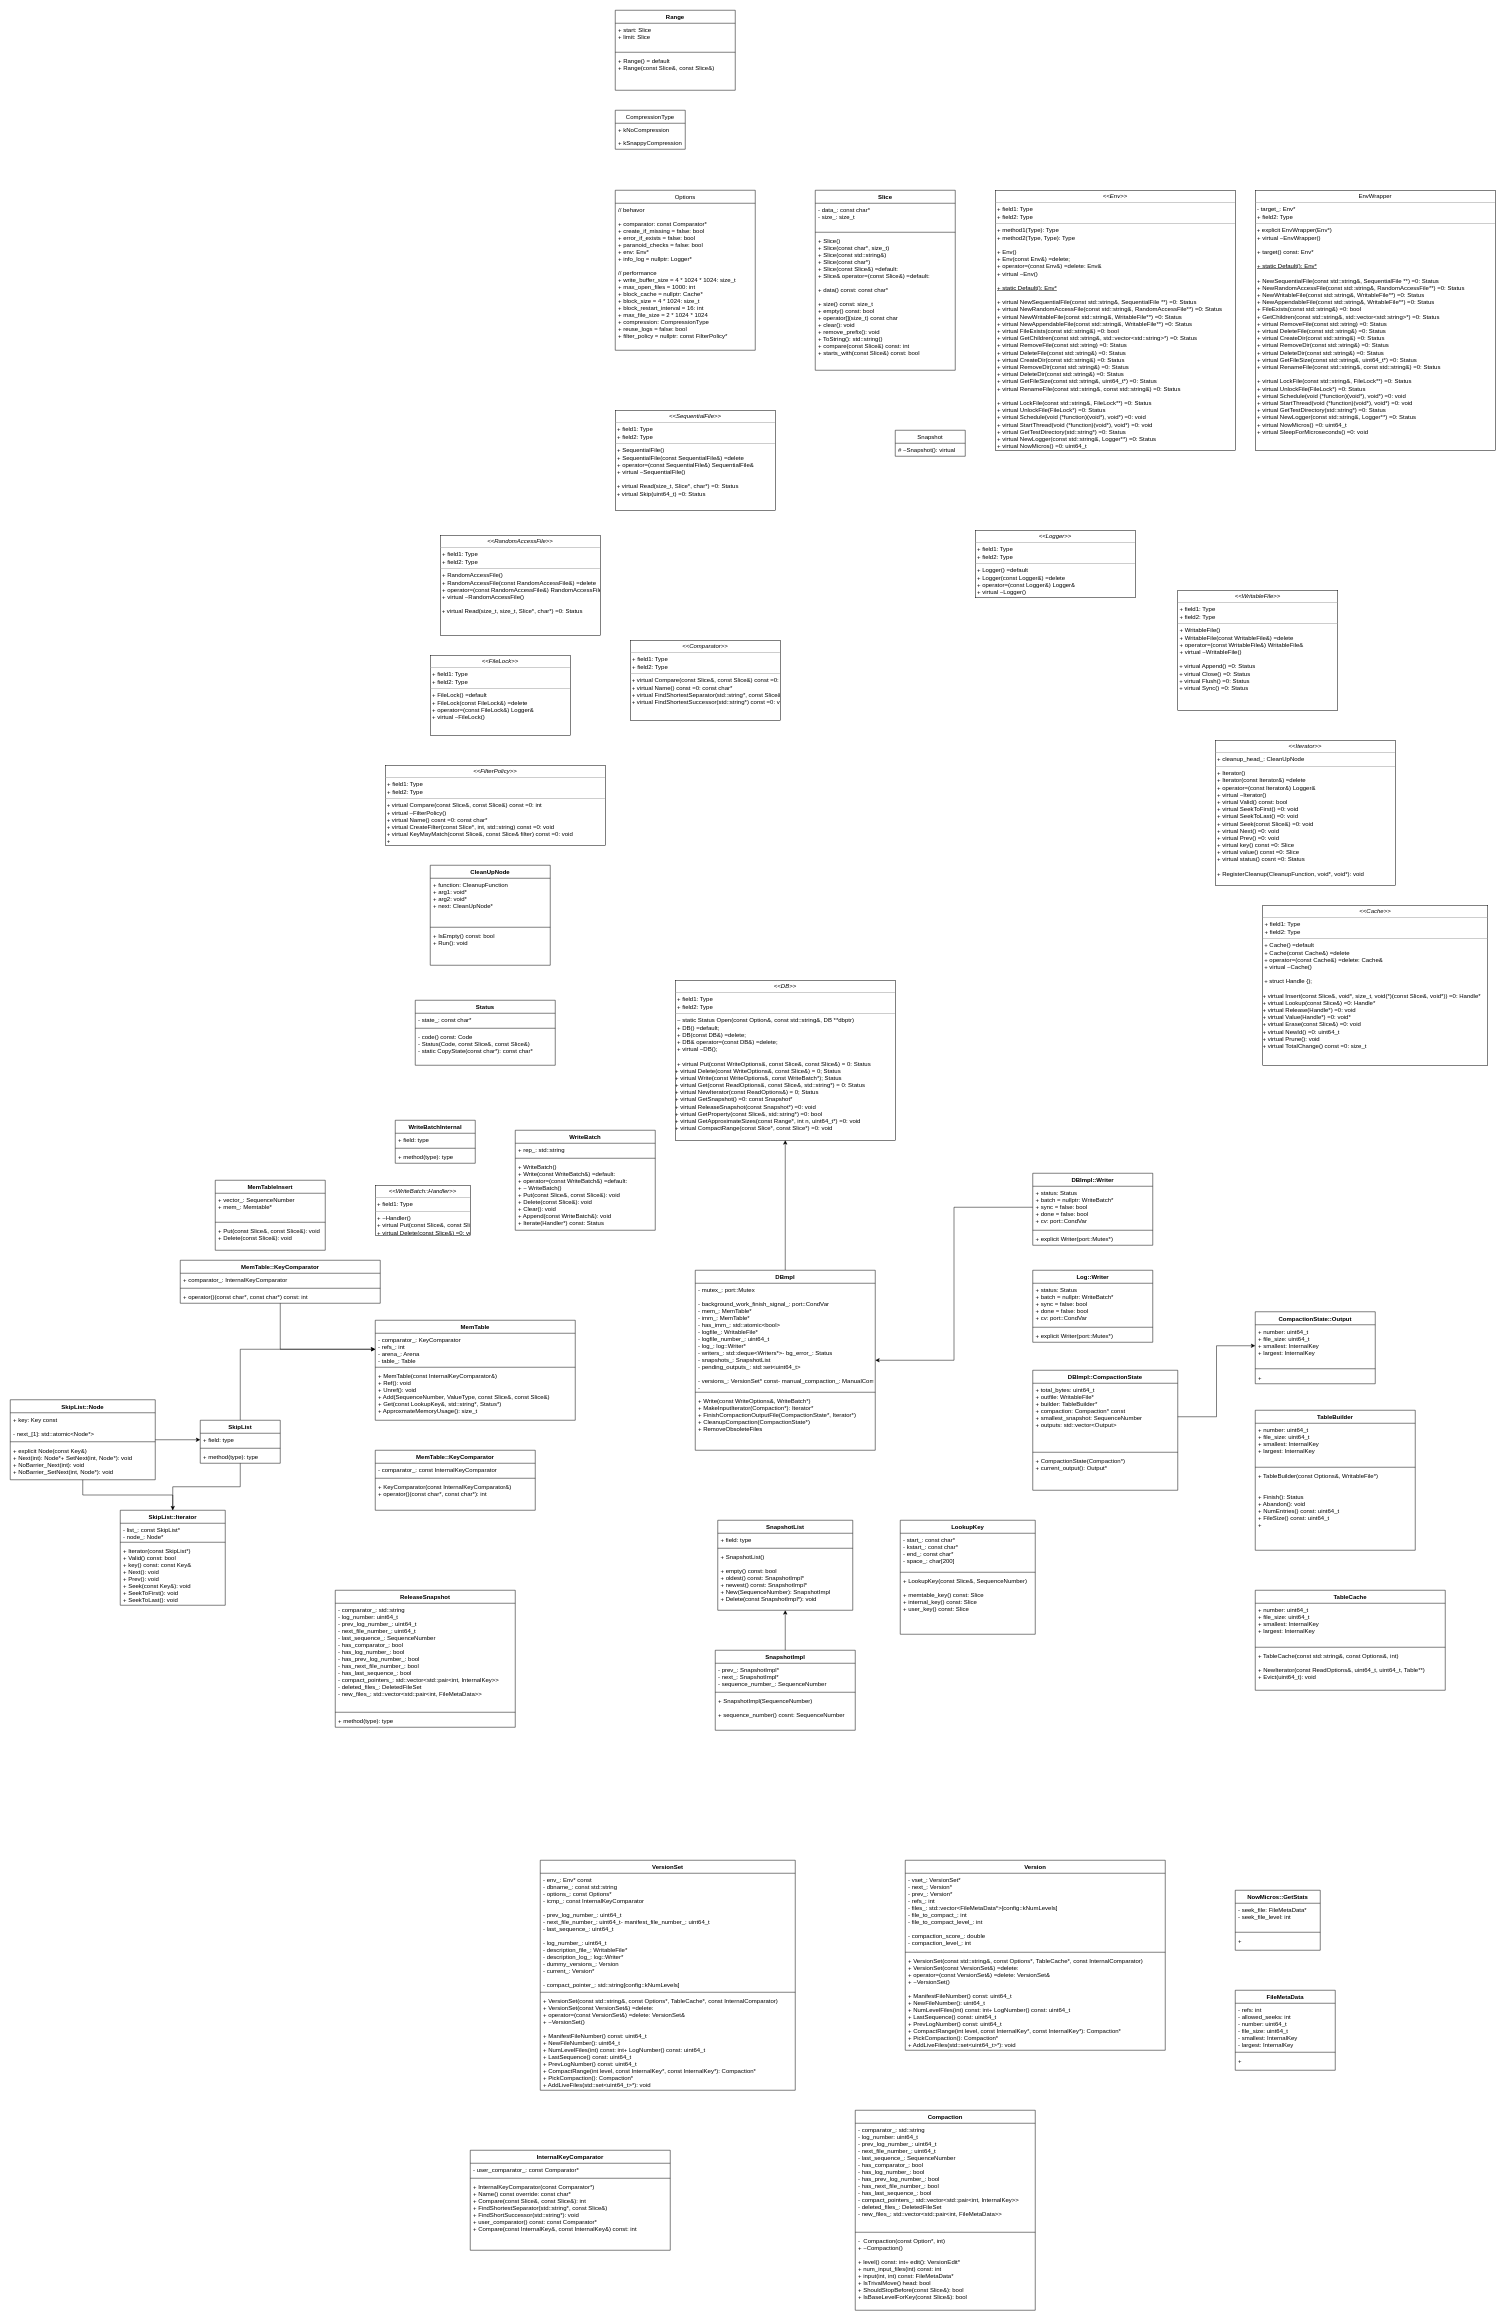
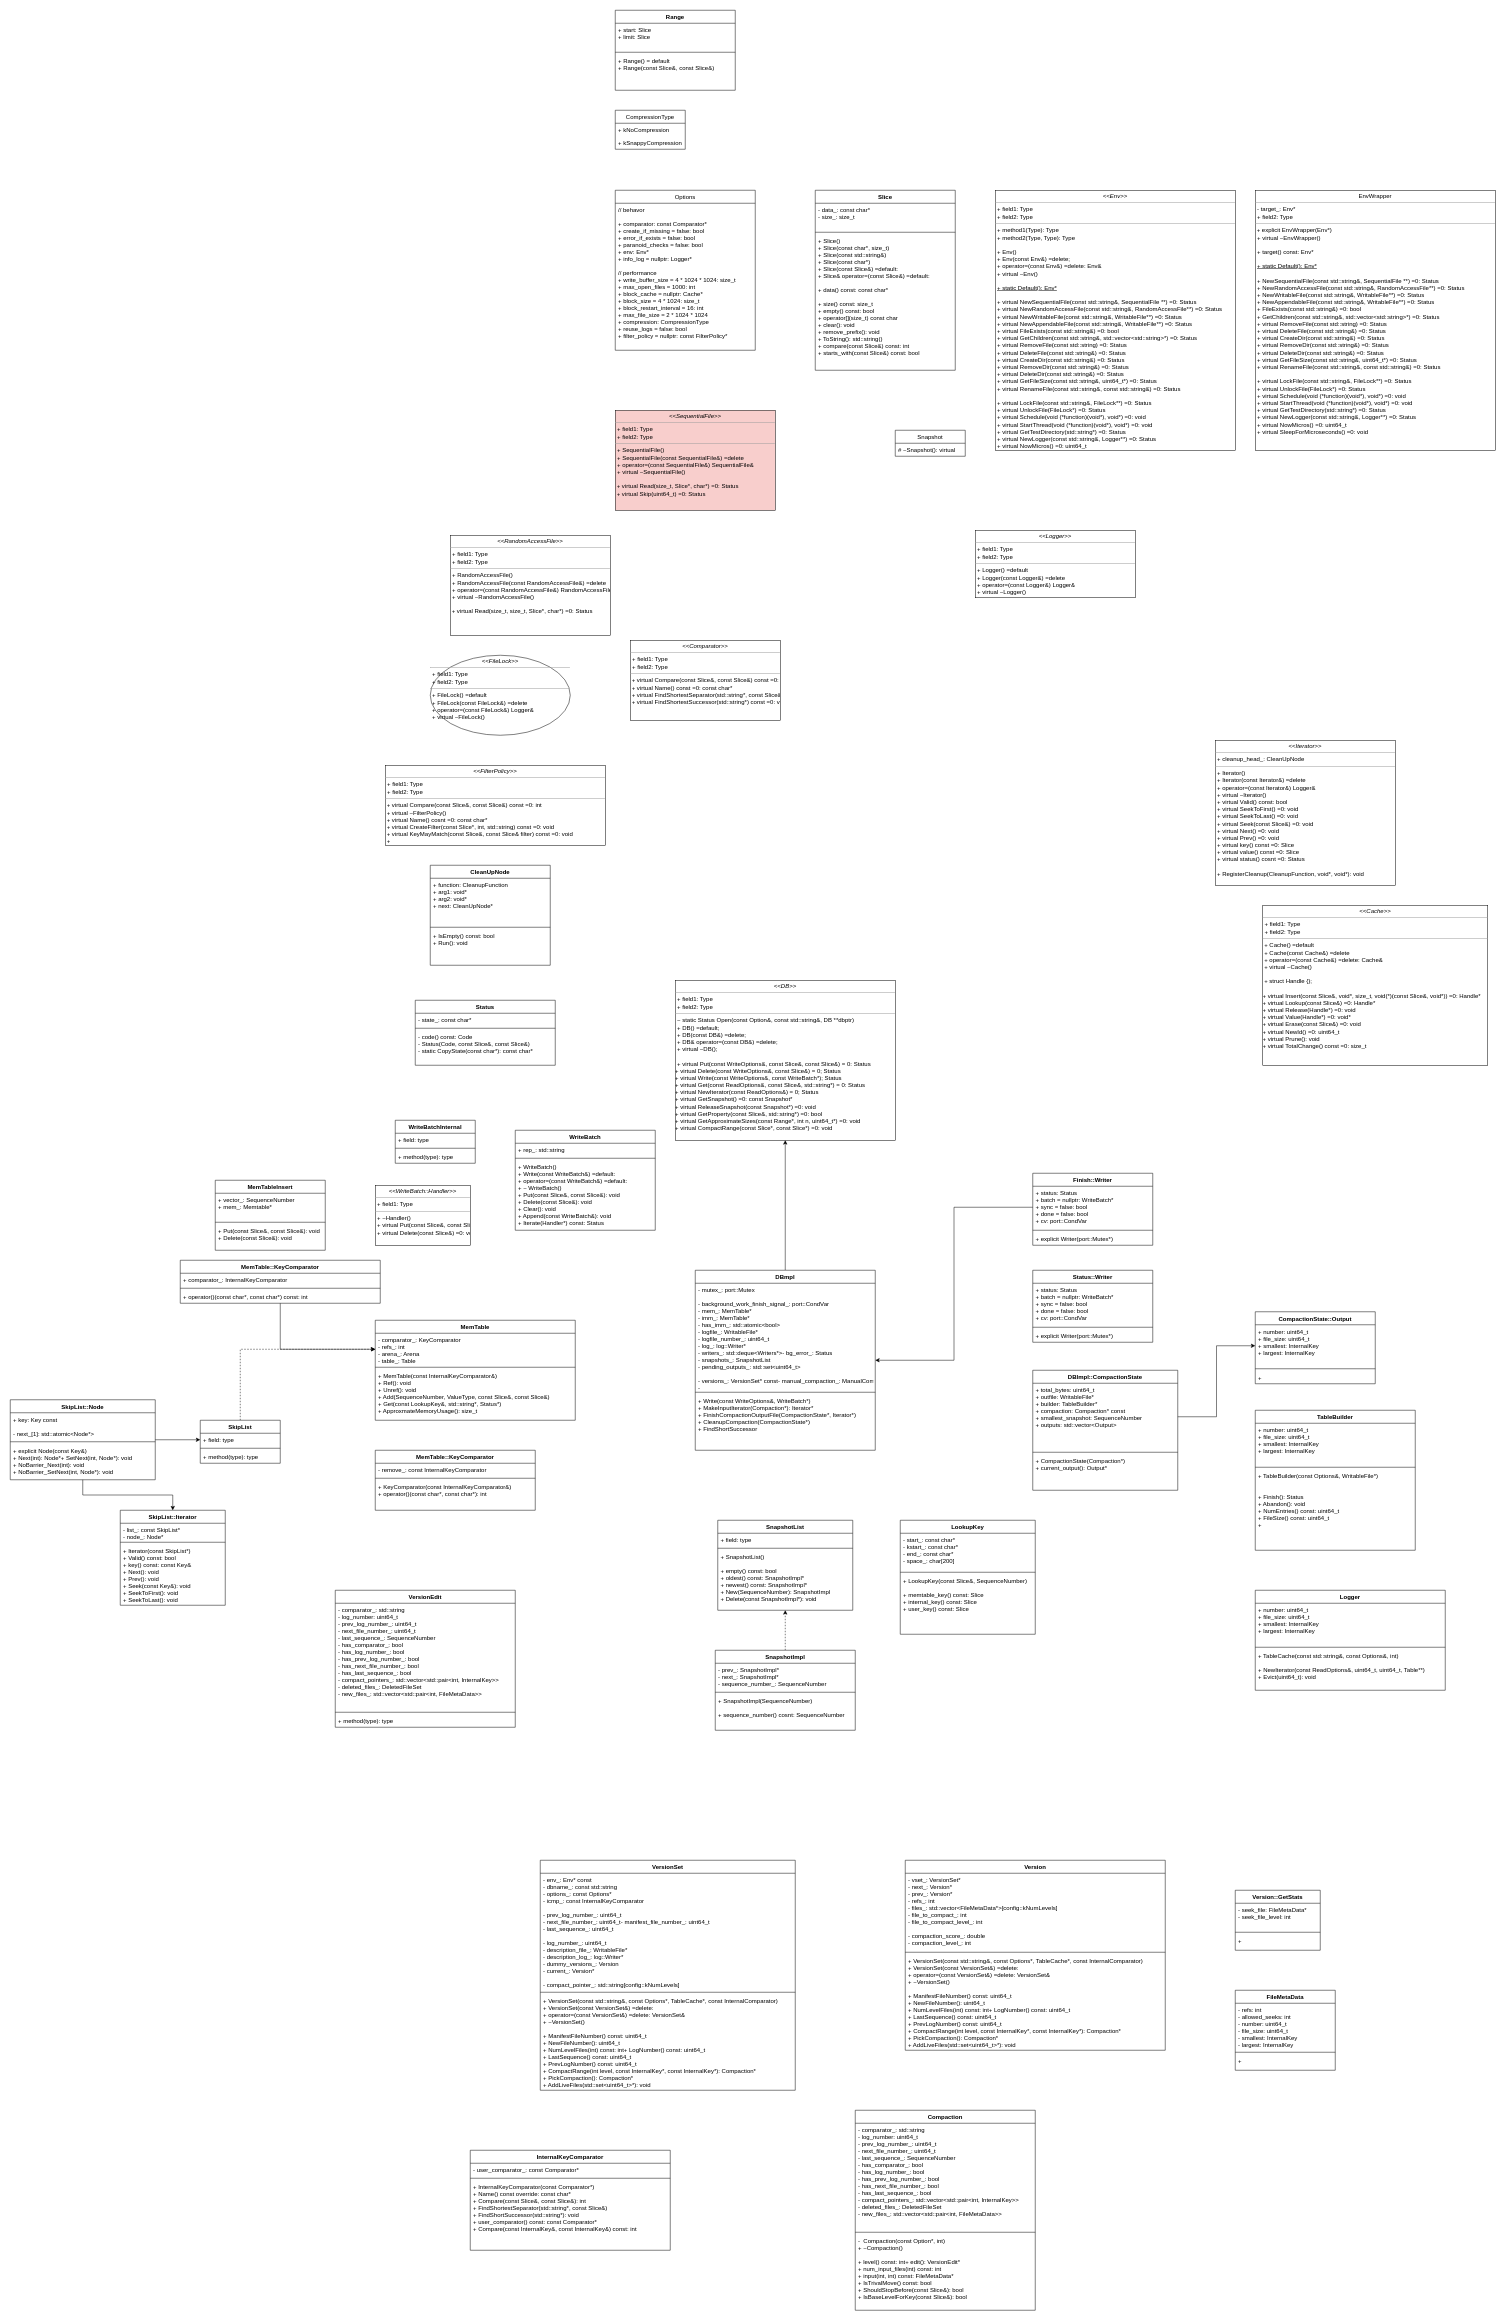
(695, 460) -> (695, 460)
(520, 585) -> (530, 585)
(1258, 650) -> none
(500, 695) -> (500, 695)
(1093, 1180) -> (1093, 1180)
(423, 1210) -> (423, 1215)
(1093, 1277) -> (1093, 1277)
(240, 1366) -> (240, 1366)
(761, 1401) -> (761, 1401)
(445, 1470) -> (438, 1470)
(214, 1487) -> none
(170, 1495) -> (170, 1495)
(425, 1597) -> (425, 1597)
(1350, 1597) -> (1350, 1597)
(785, 1632) -> (785, 1632)
(1278, 1897) -> (1278, 1897)
(908, 2241) -> (908, 2241)
